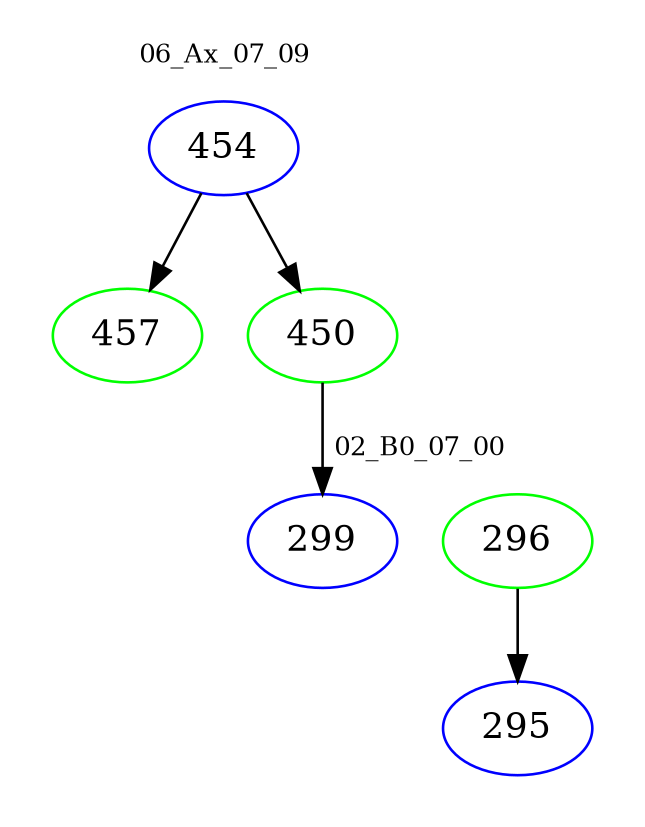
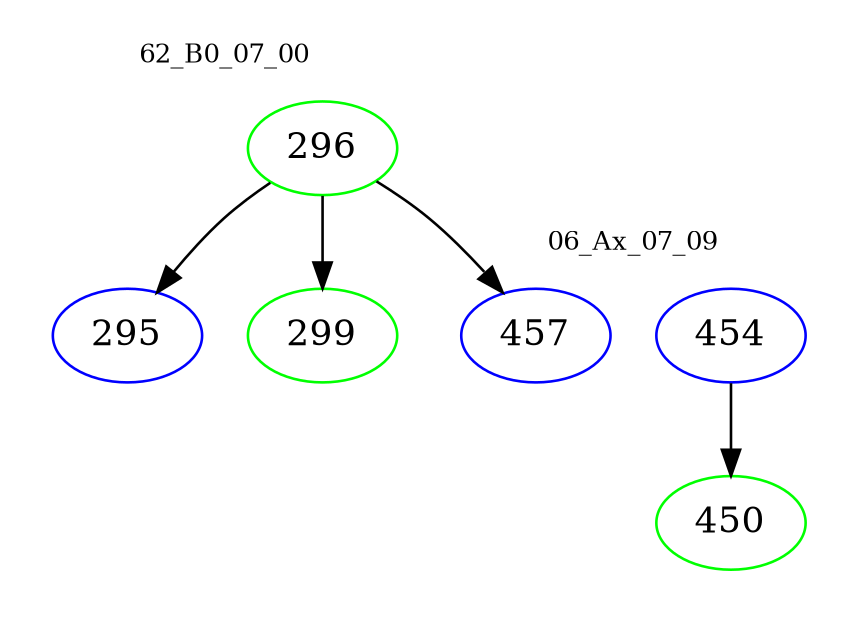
(182, 230) -> (457, 244)
(127, 336) -> (536, 336)
(323, 440) -> (323, 229)
(420, 449) -> (225, 56)
(323, 541) -> (323, 336)
